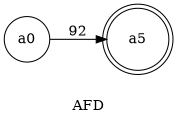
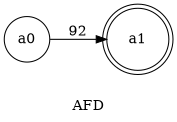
(138, 39) -> (138, 39)
